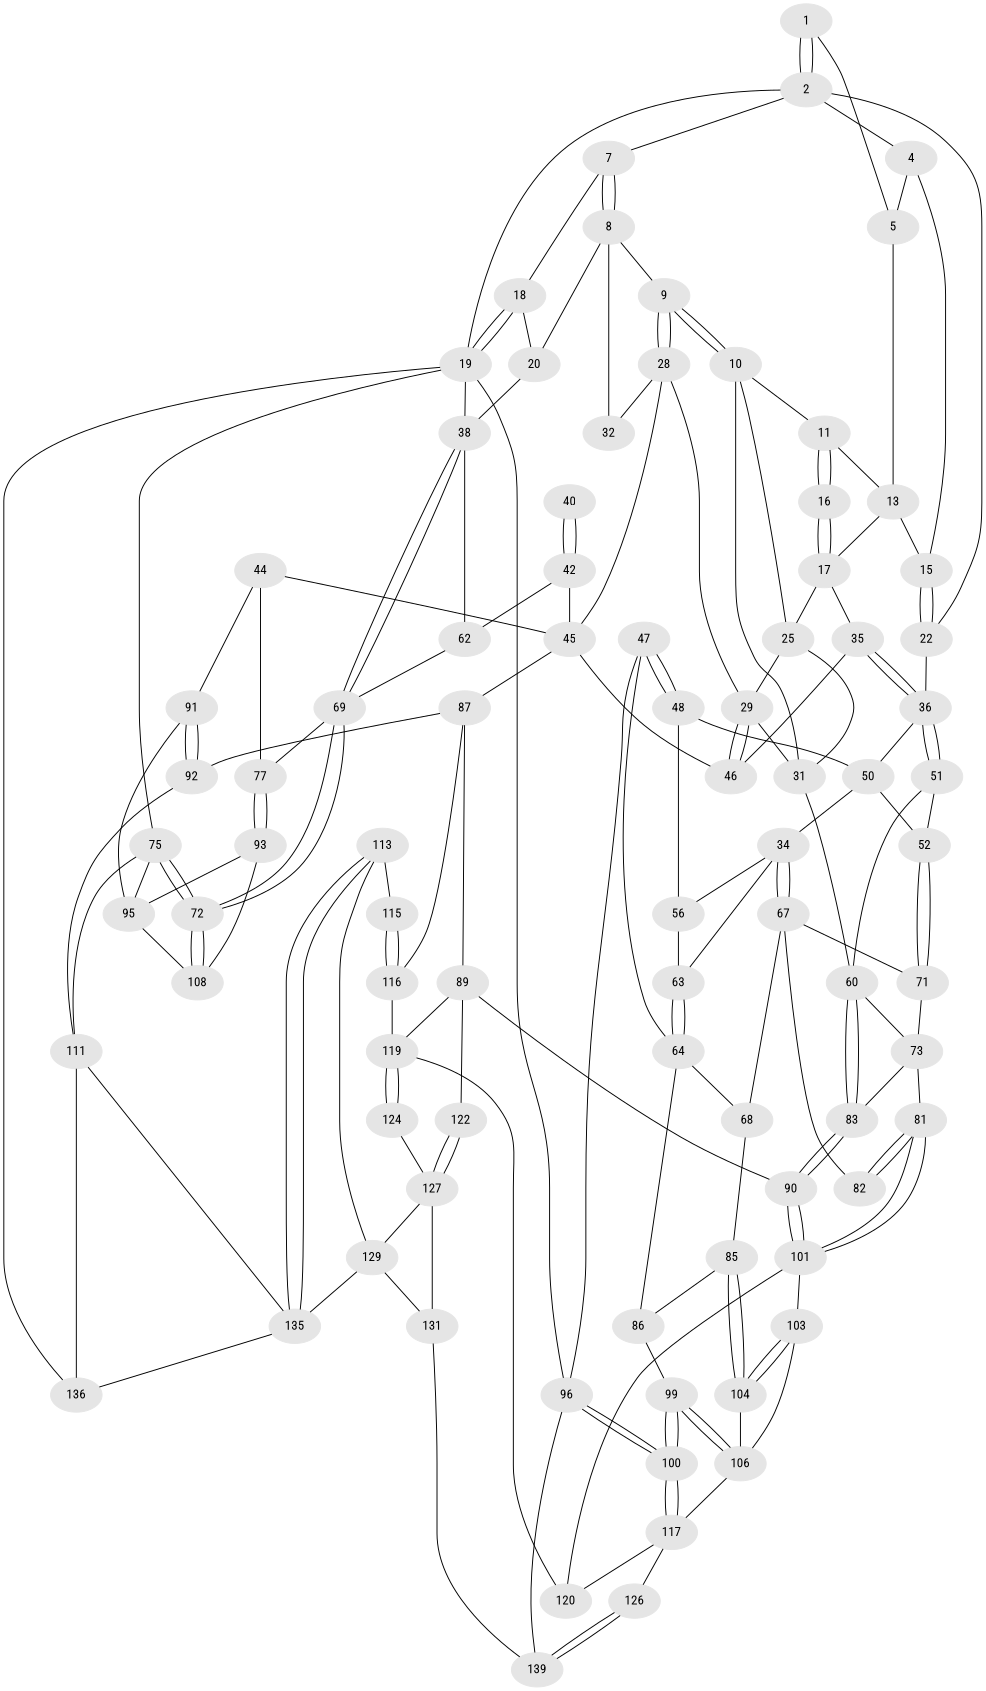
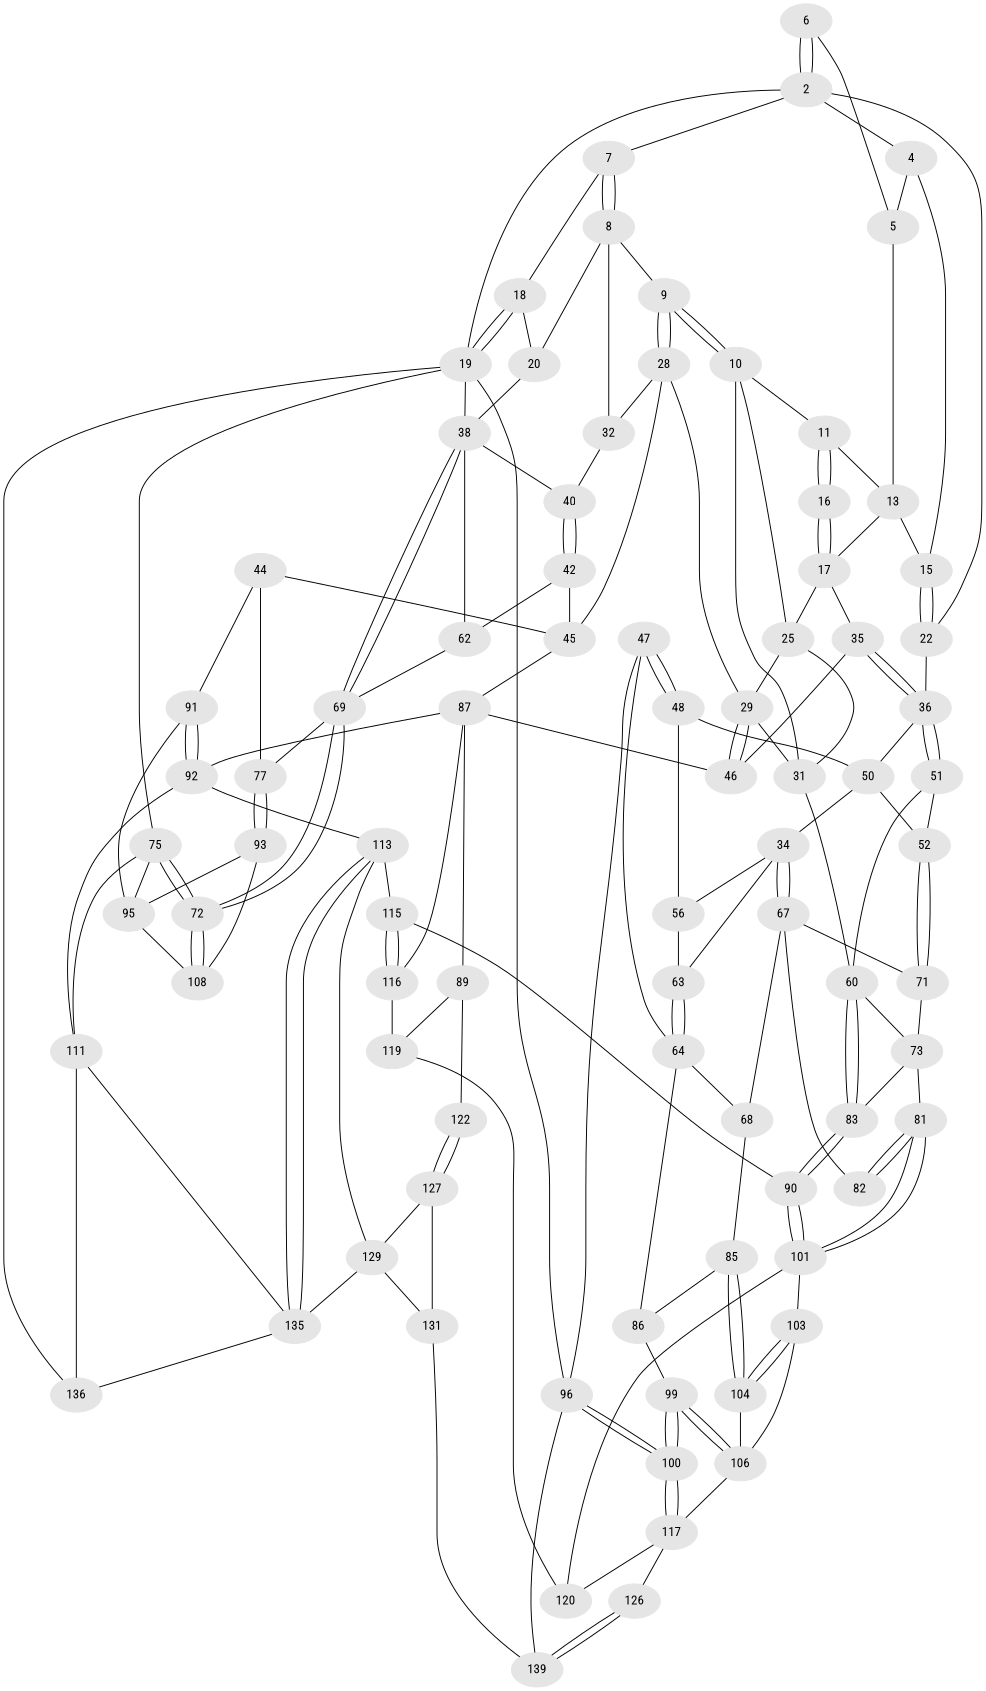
(806, 21) -> (806, 21)
none -> (589, 468)
none -> (522, 471)
(638, 720) -> (598, 742)
none -> (285, 815)
(618, 1098) -> (597, 1043)
(392, 1120) -> none
